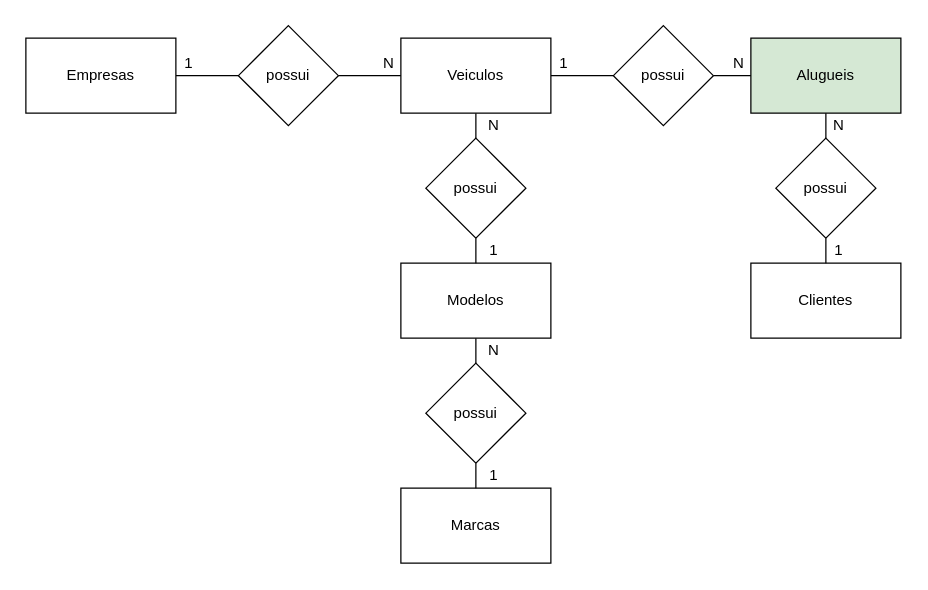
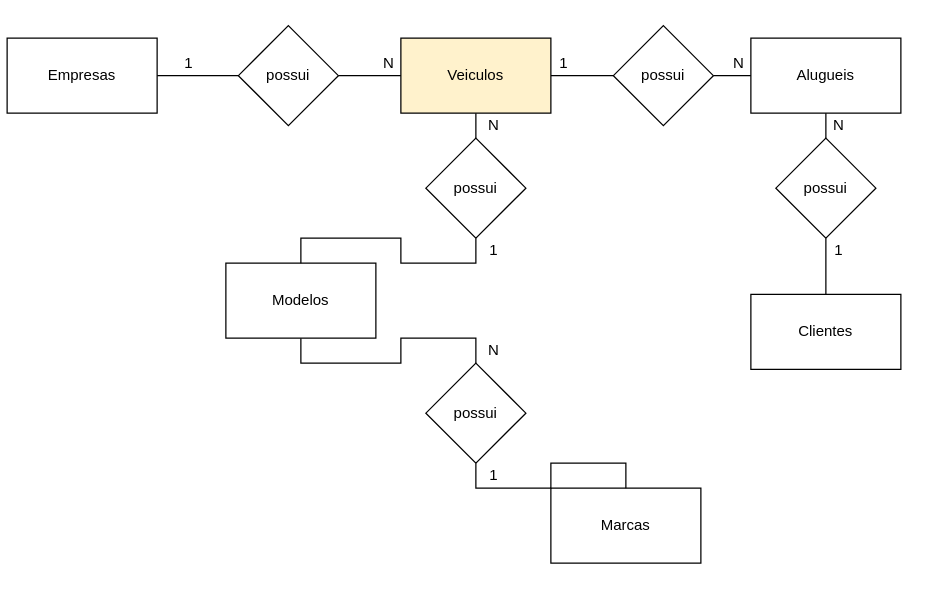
(101, 76) -> (82, 76)
(476, 76) -> (476, 76)
(826, 76) -> (826, 76)
(476, 301) -> (301, 301)
(826, 301) -> (826, 332)
(476, 526) -> (626, 526)
